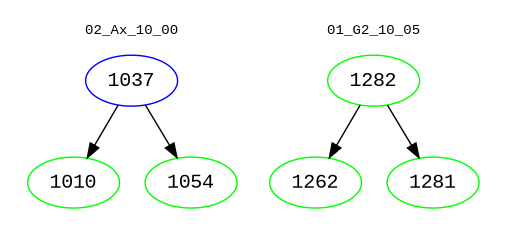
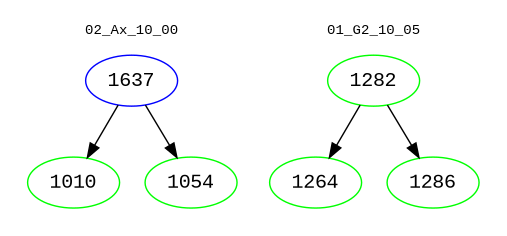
(132, 81) -> (132, 81)
(316, 183) -> (316, 183)
(433, 183) -> (433, 183)
